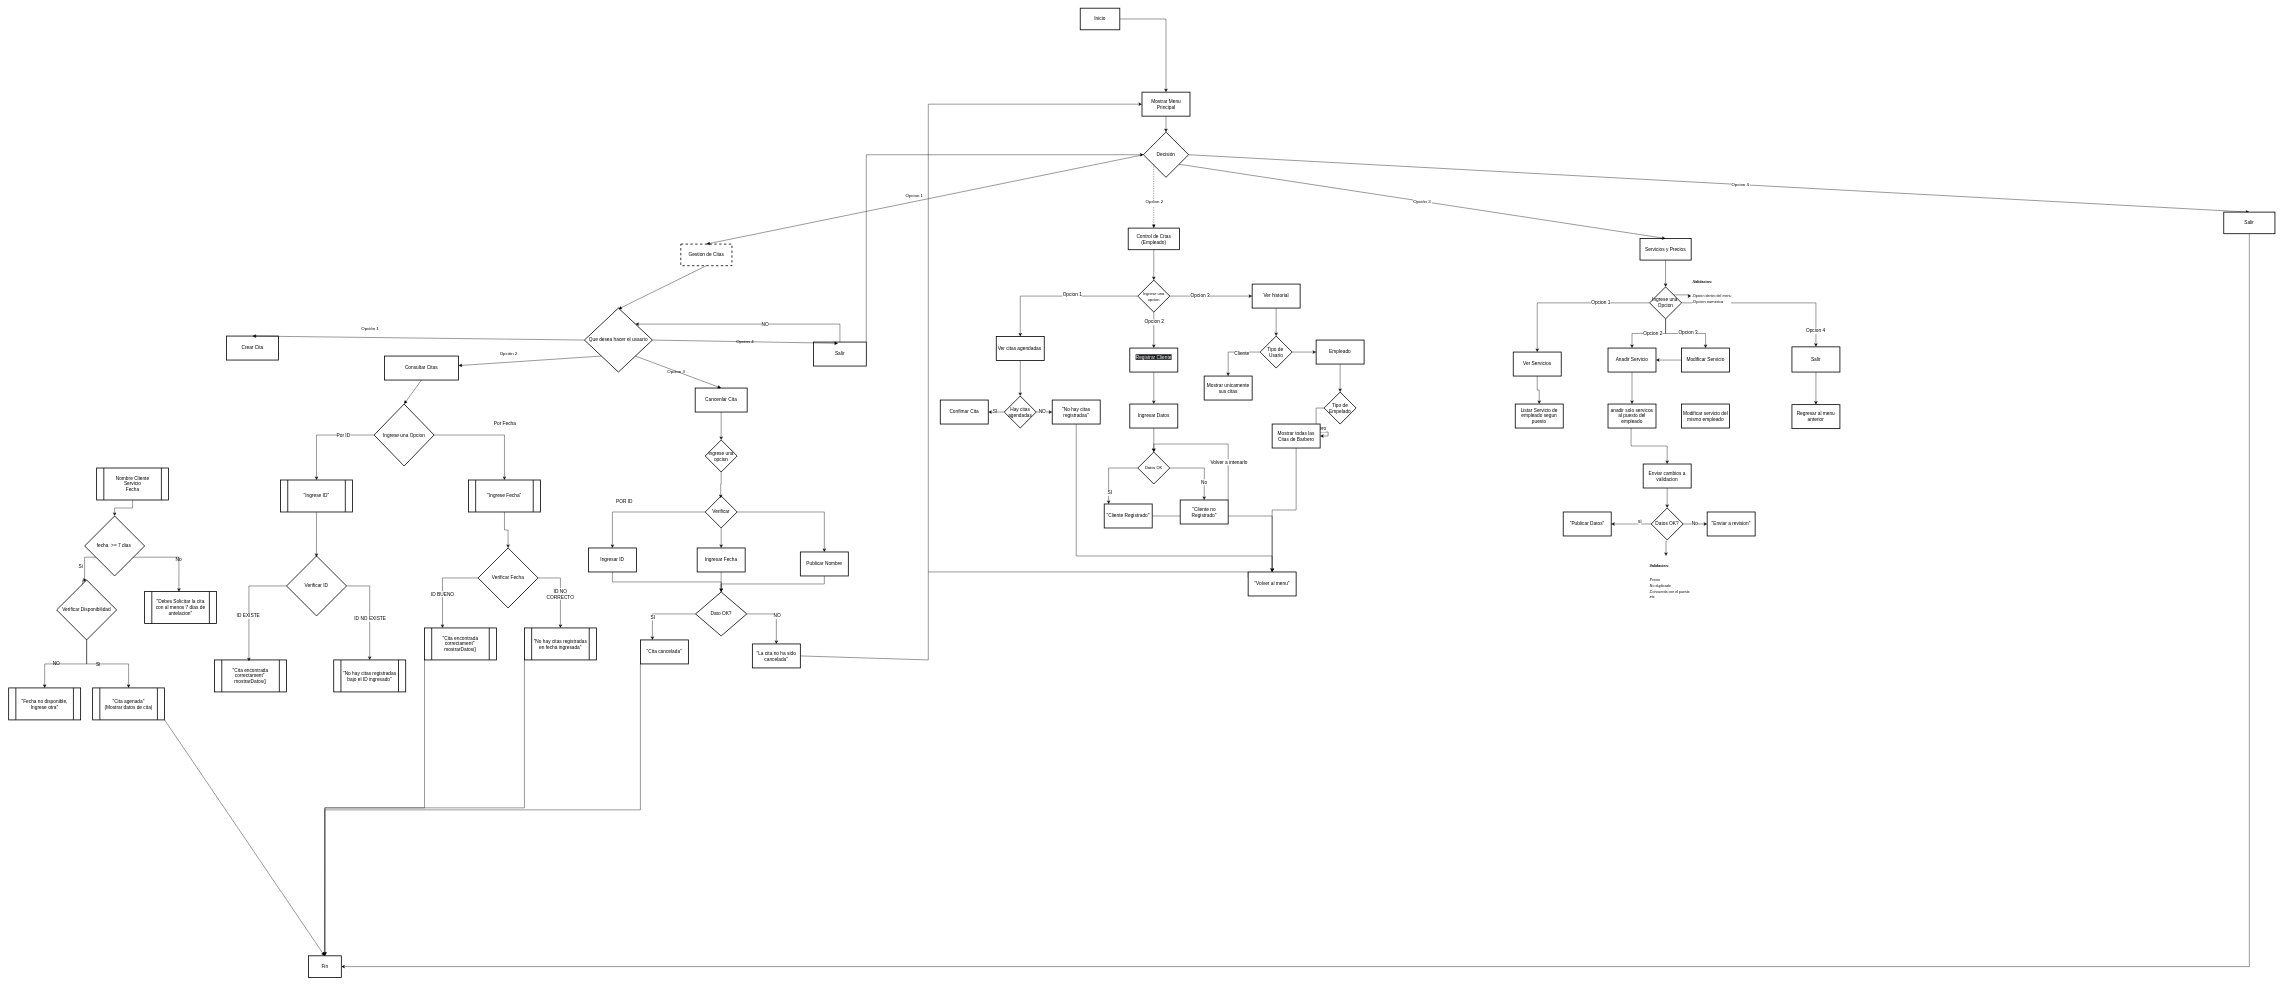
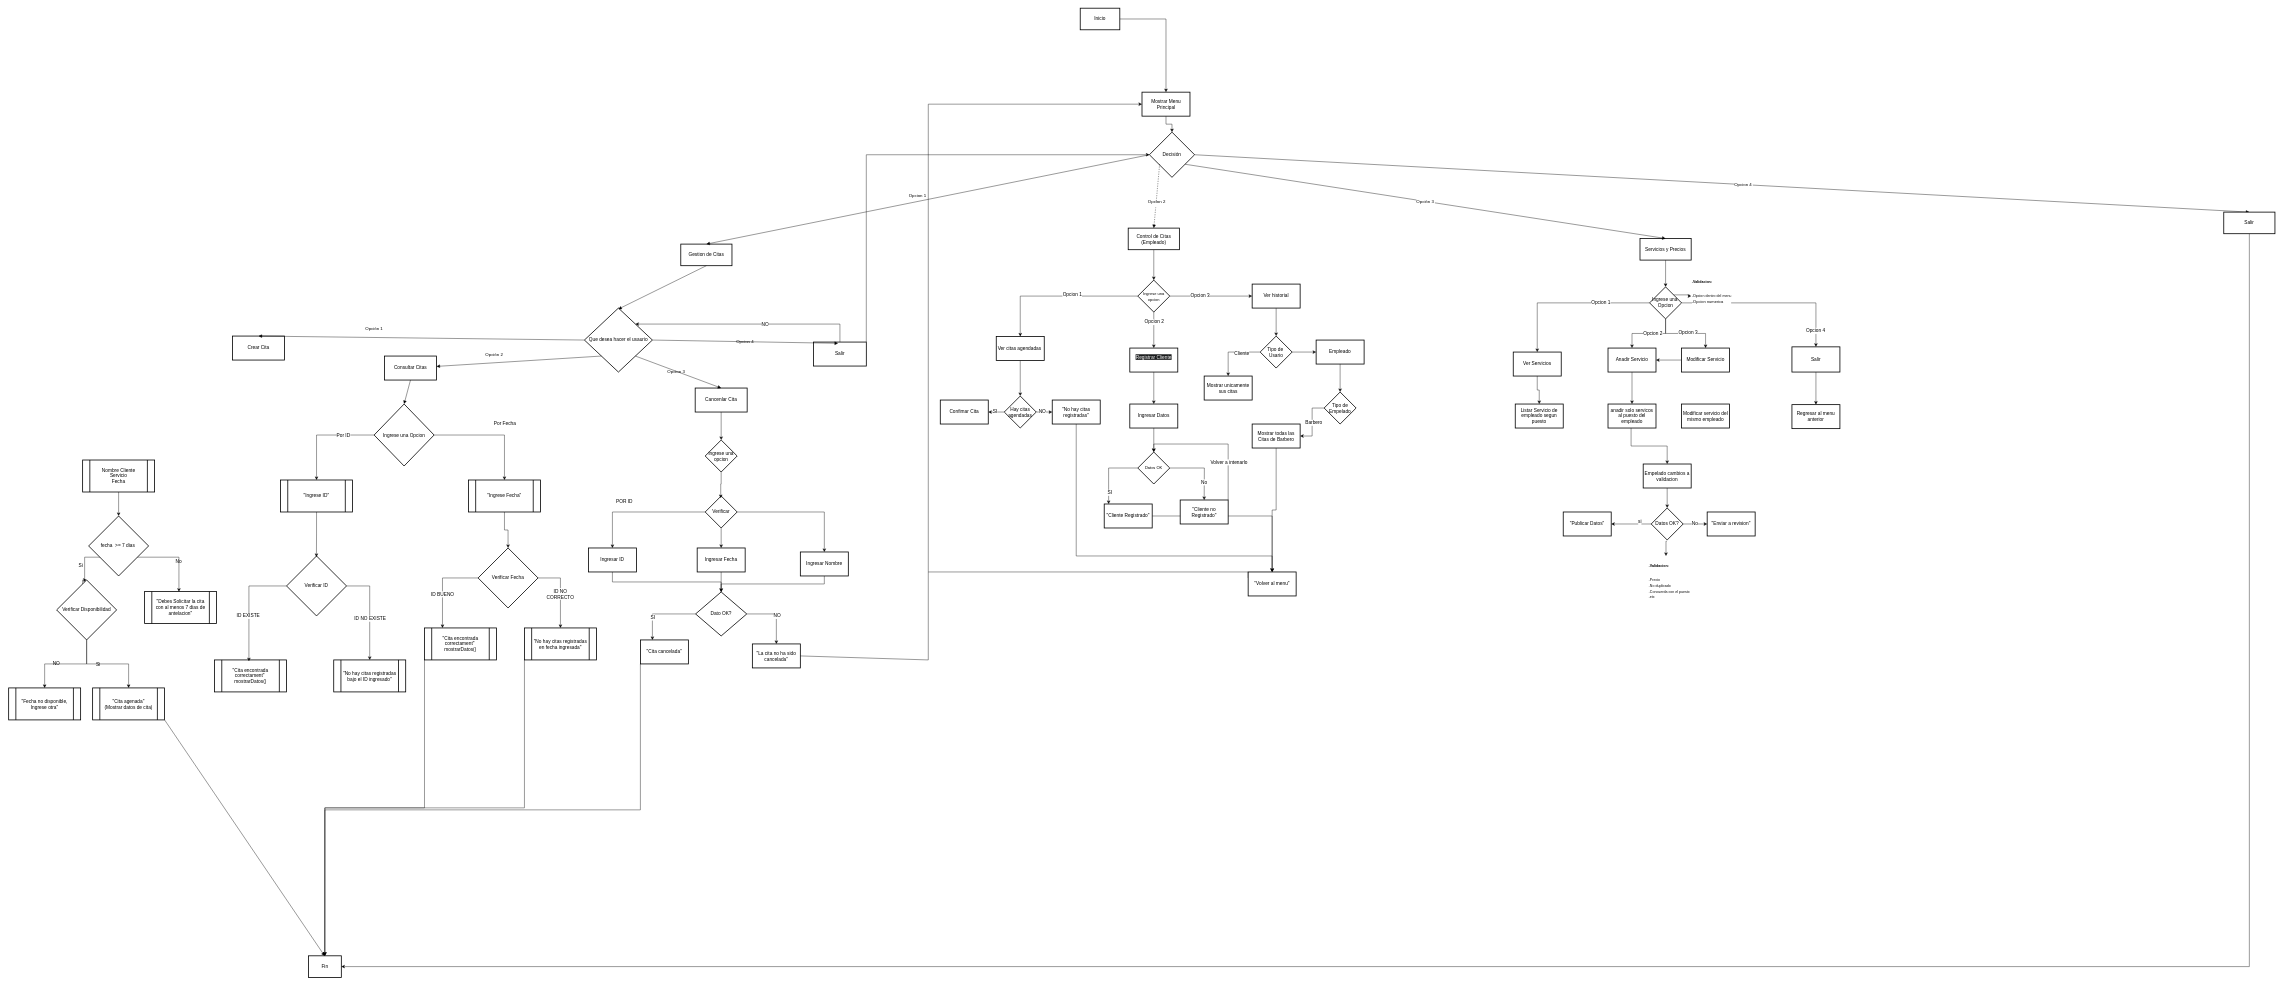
(1166, 155) -> (1172, 155)
(706, 255) -> (706, 255)
(252, 348) -> (258, 348)
(421, 368) -> (410, 368)
(1296, 436) -> (1276, 436)
(1667, 476) -> (1667, 476)
(132, 484) -> (118, 476)
(114, 546) -> (118, 546)
(824, 564) -> (824, 564)
